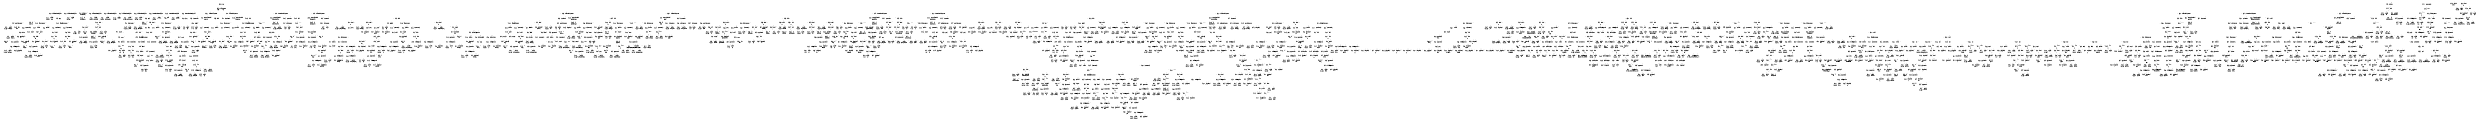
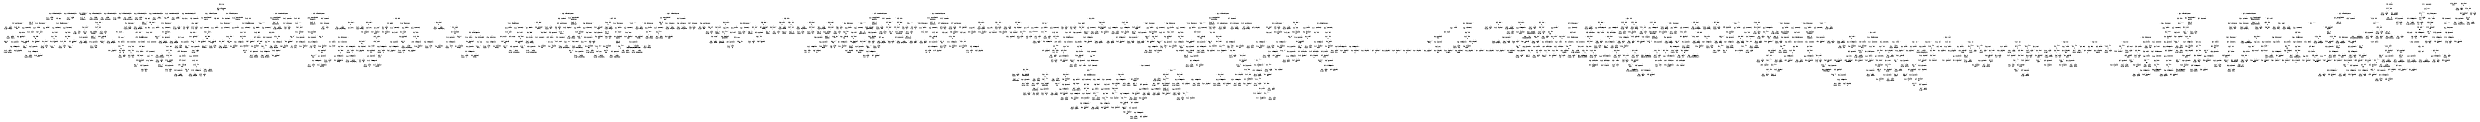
(2322, 52) -> none
none -> (1196, 84)
